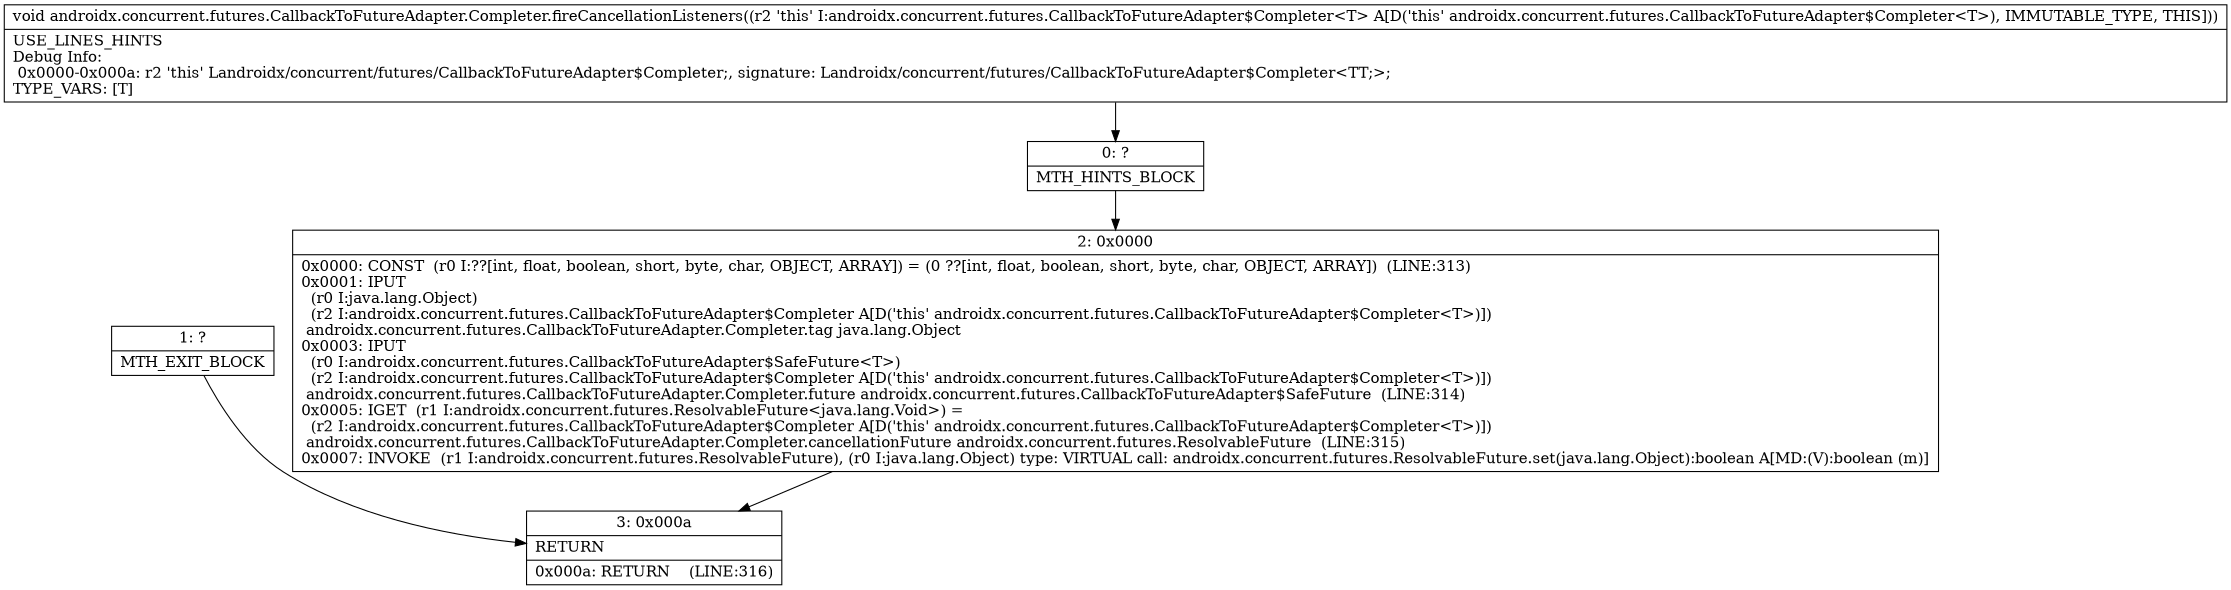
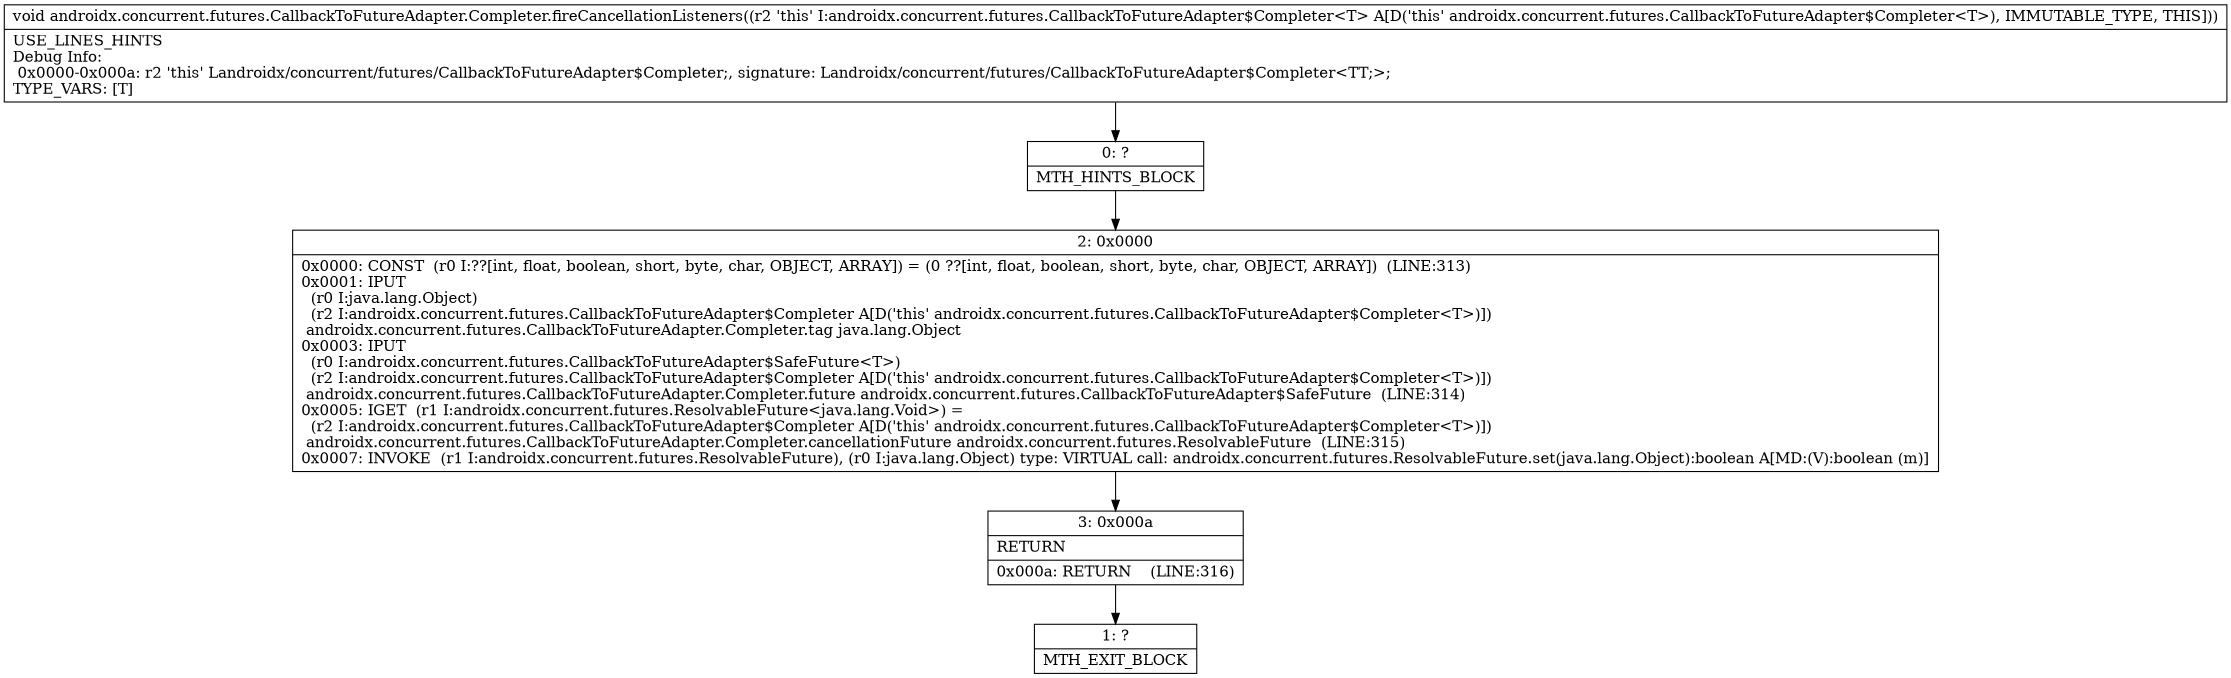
(336, 499) -> (1116, 599)
